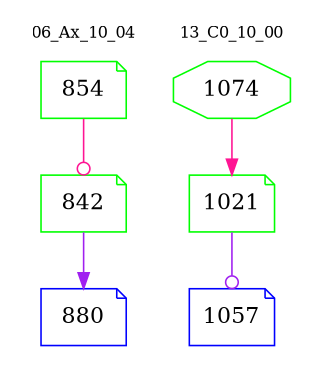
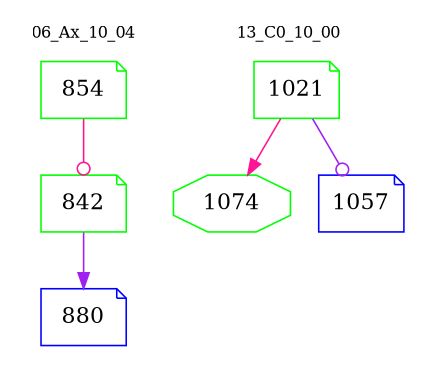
(232, 139) -> (268, 140)
